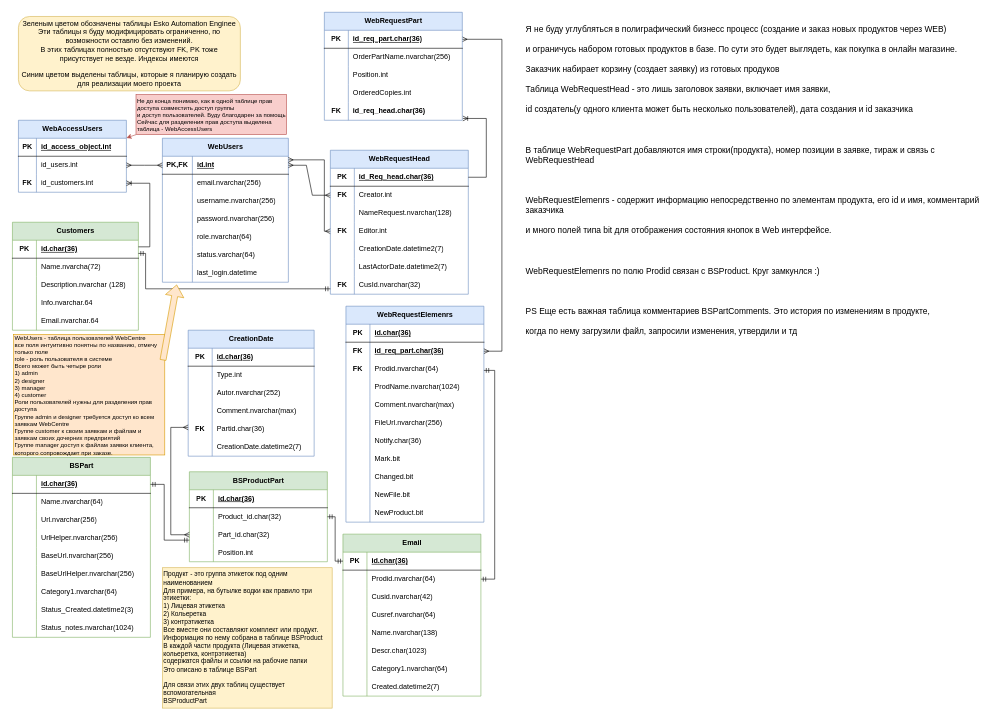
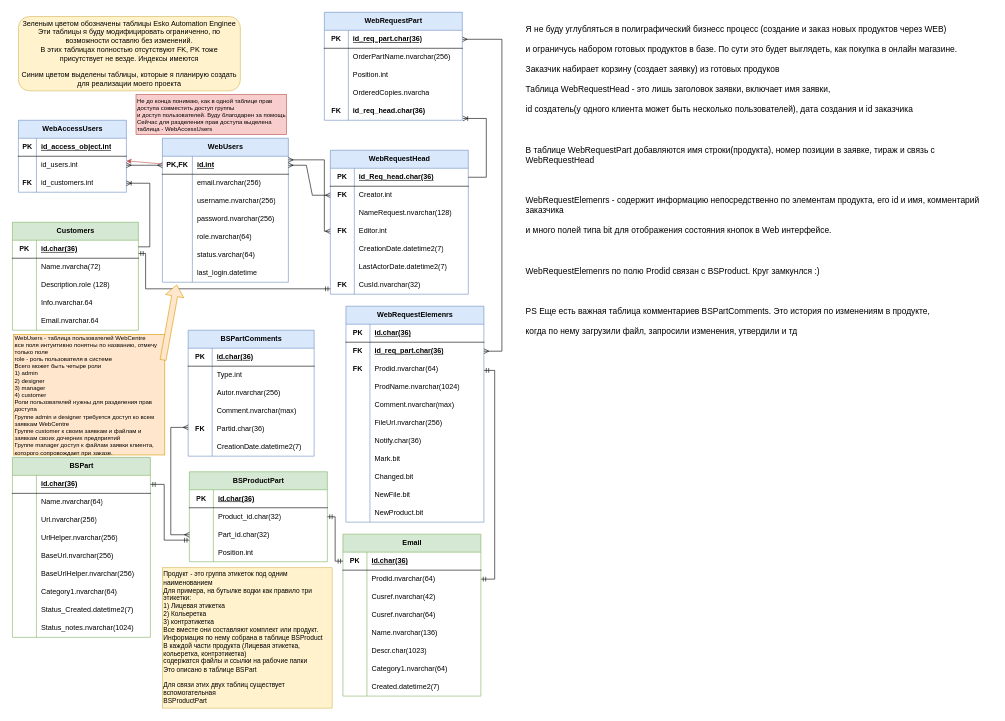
(385, 93) -> (394, 93)
(132, 136) -> (143, 162)
(90, 285) -> (81, 285)
(251, 339) -> (251, 339)
(254, 393) -> (254, 393)
(406, 597) -> (409, 597)
(94, 611) -> (94, 611)
(407, 633) -> (407, 633)
